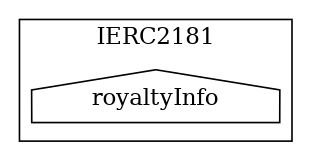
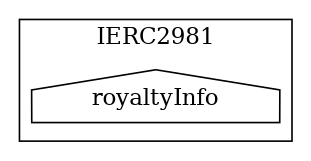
(156, 38) -> (156, 38)
